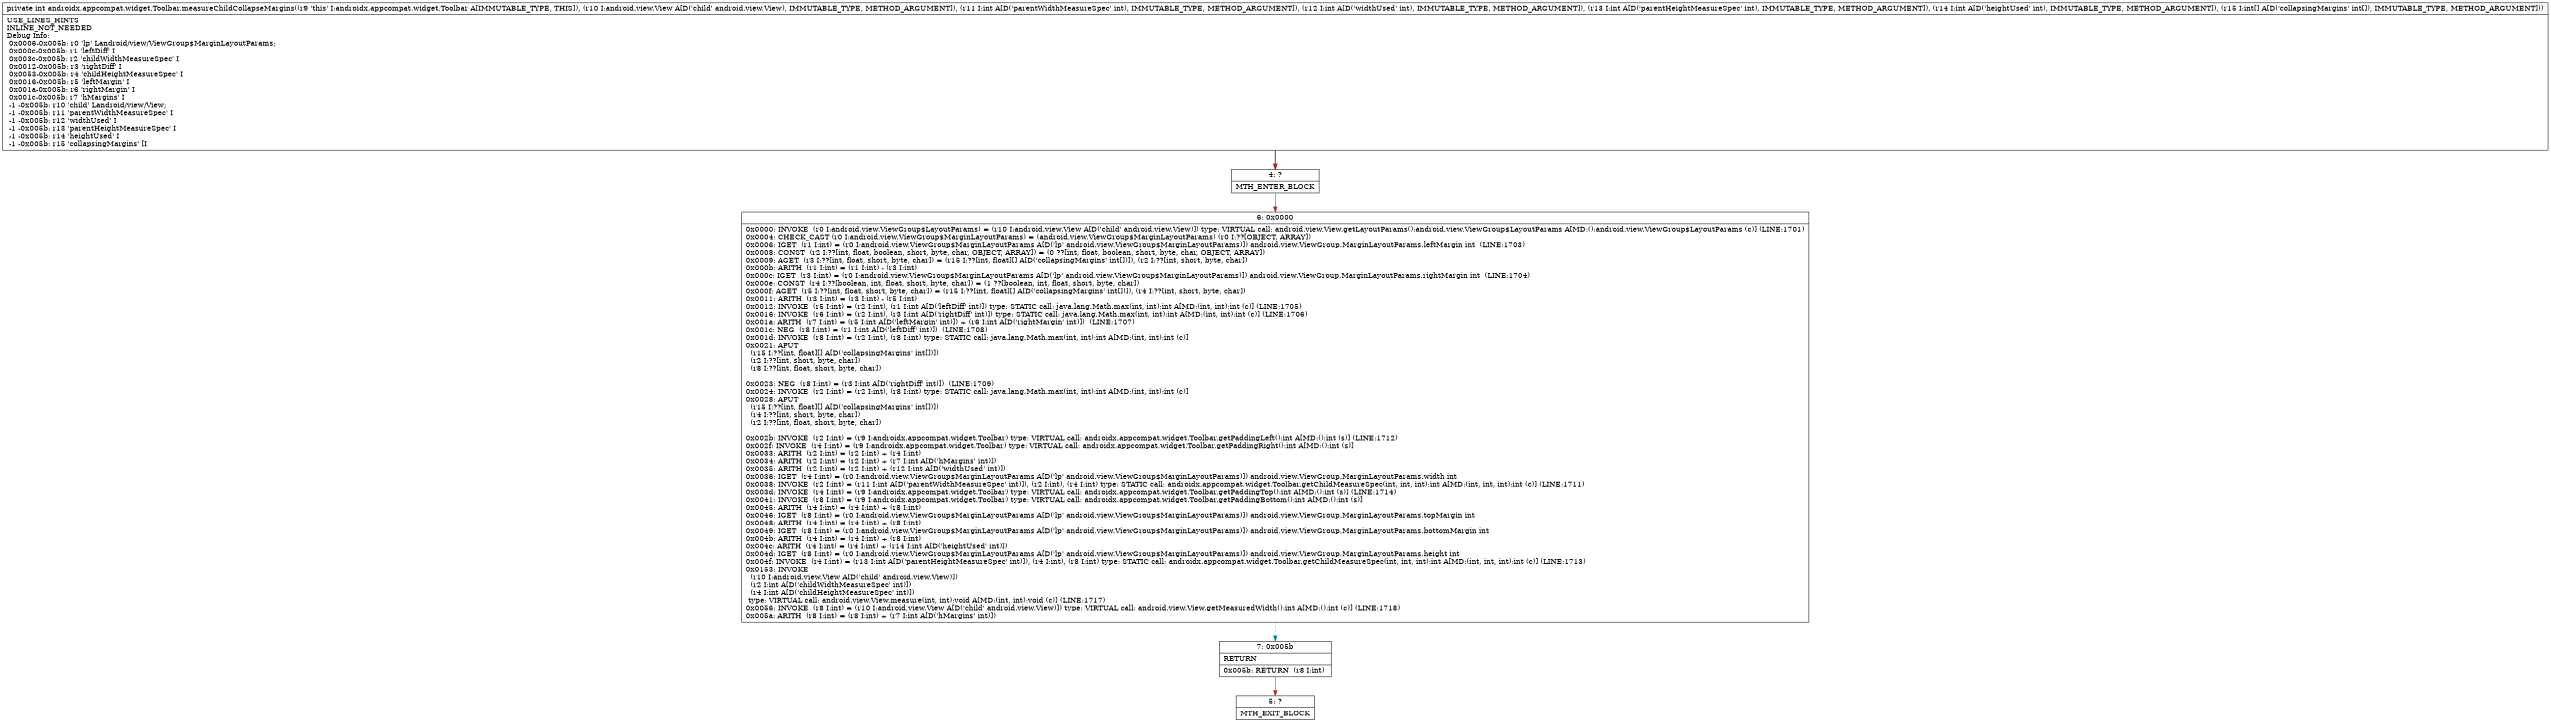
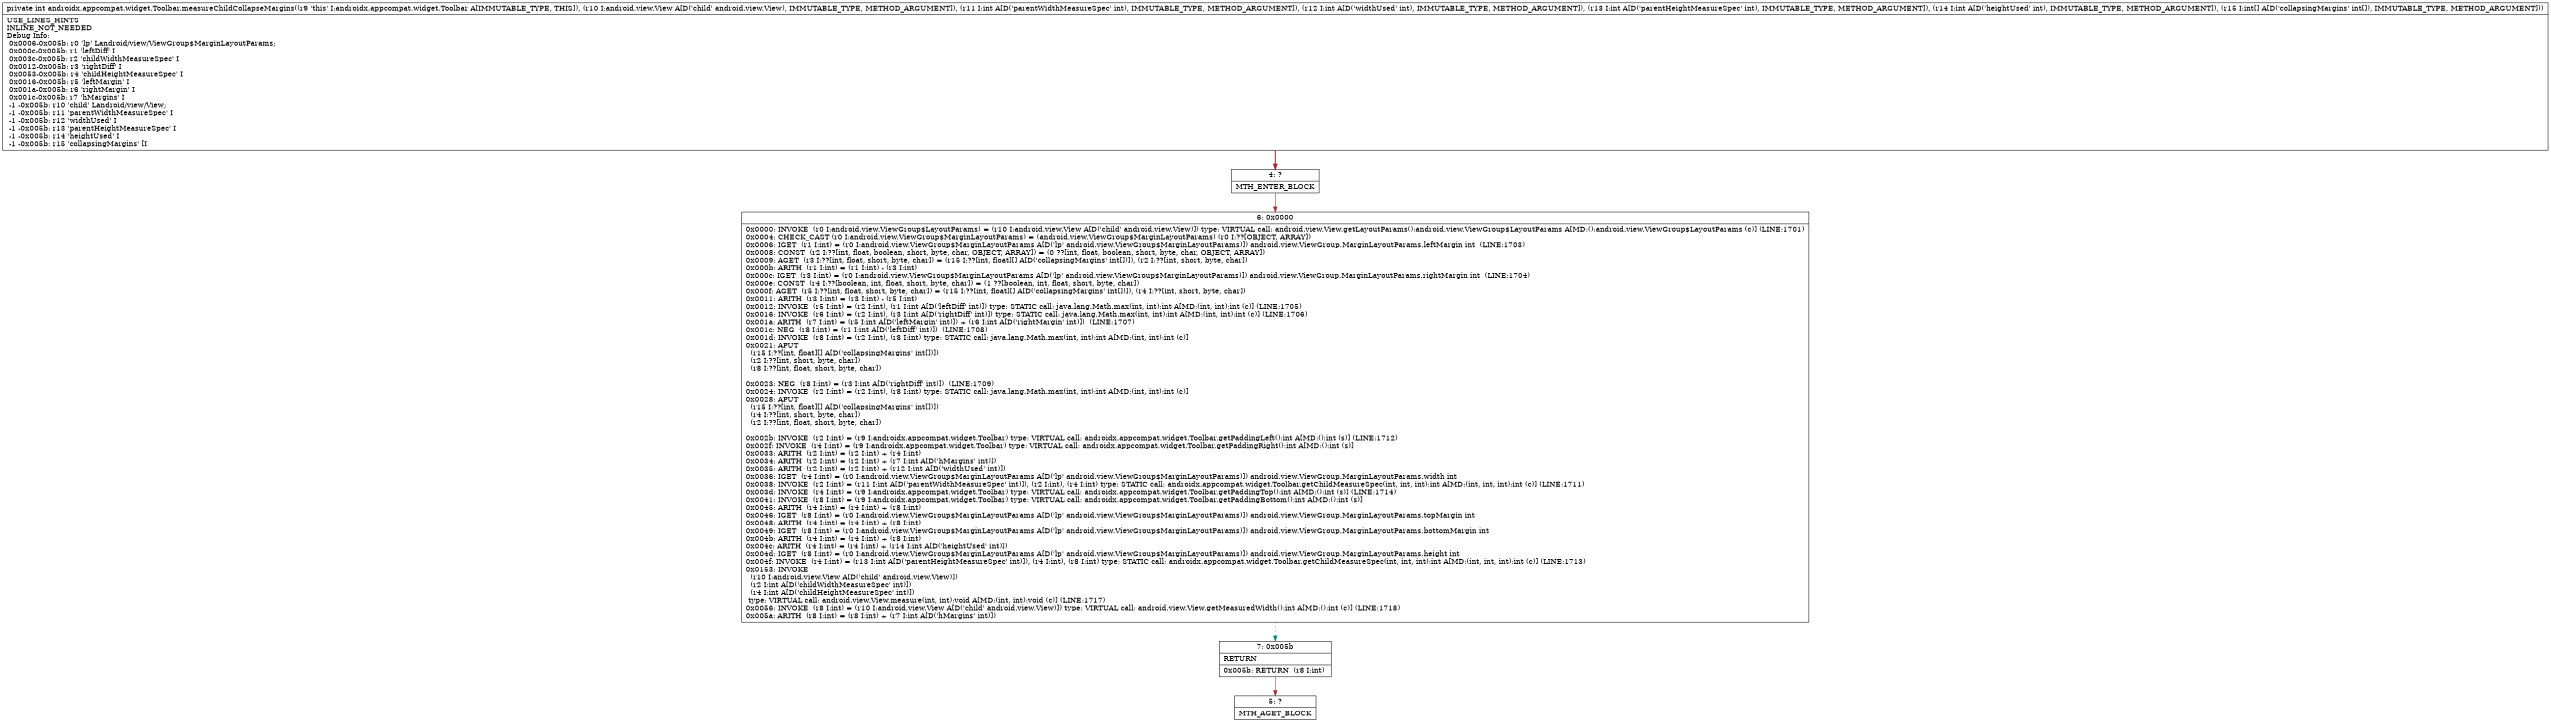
(1275, 713) -> (1275, 713)
